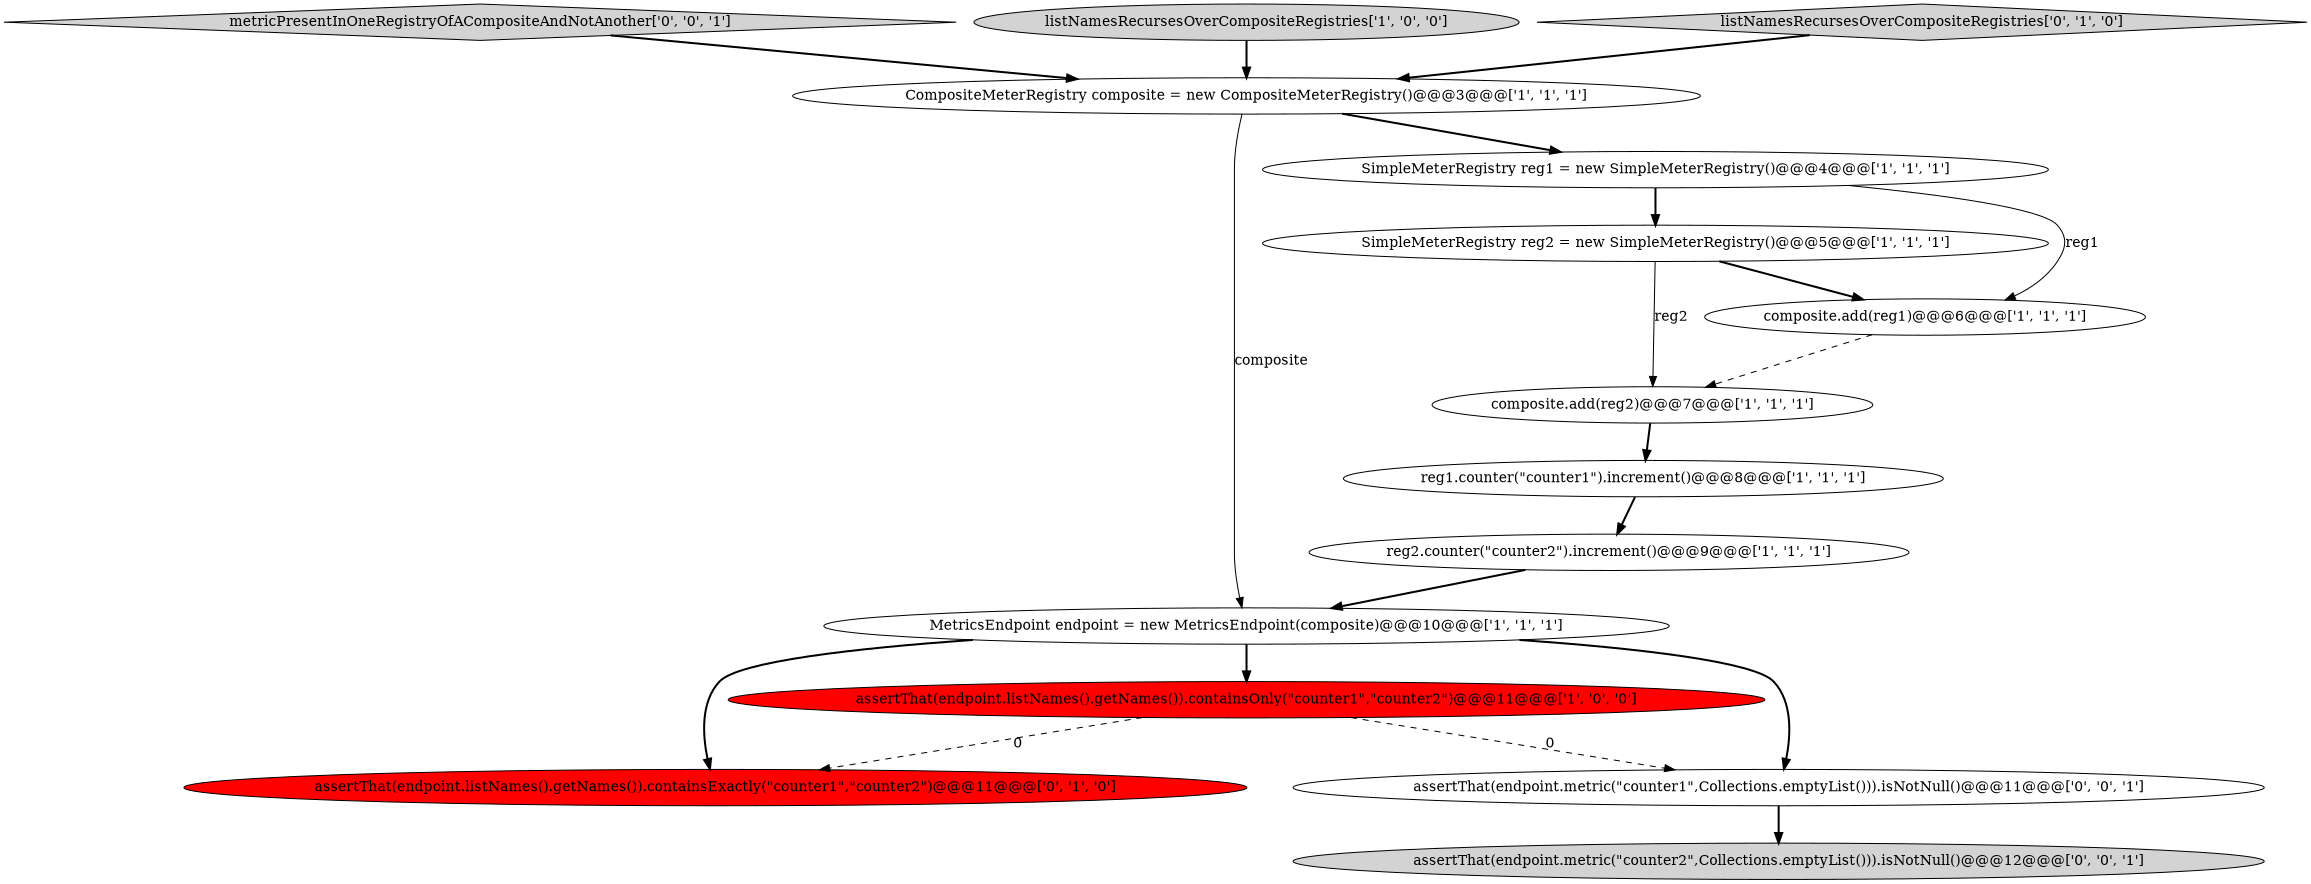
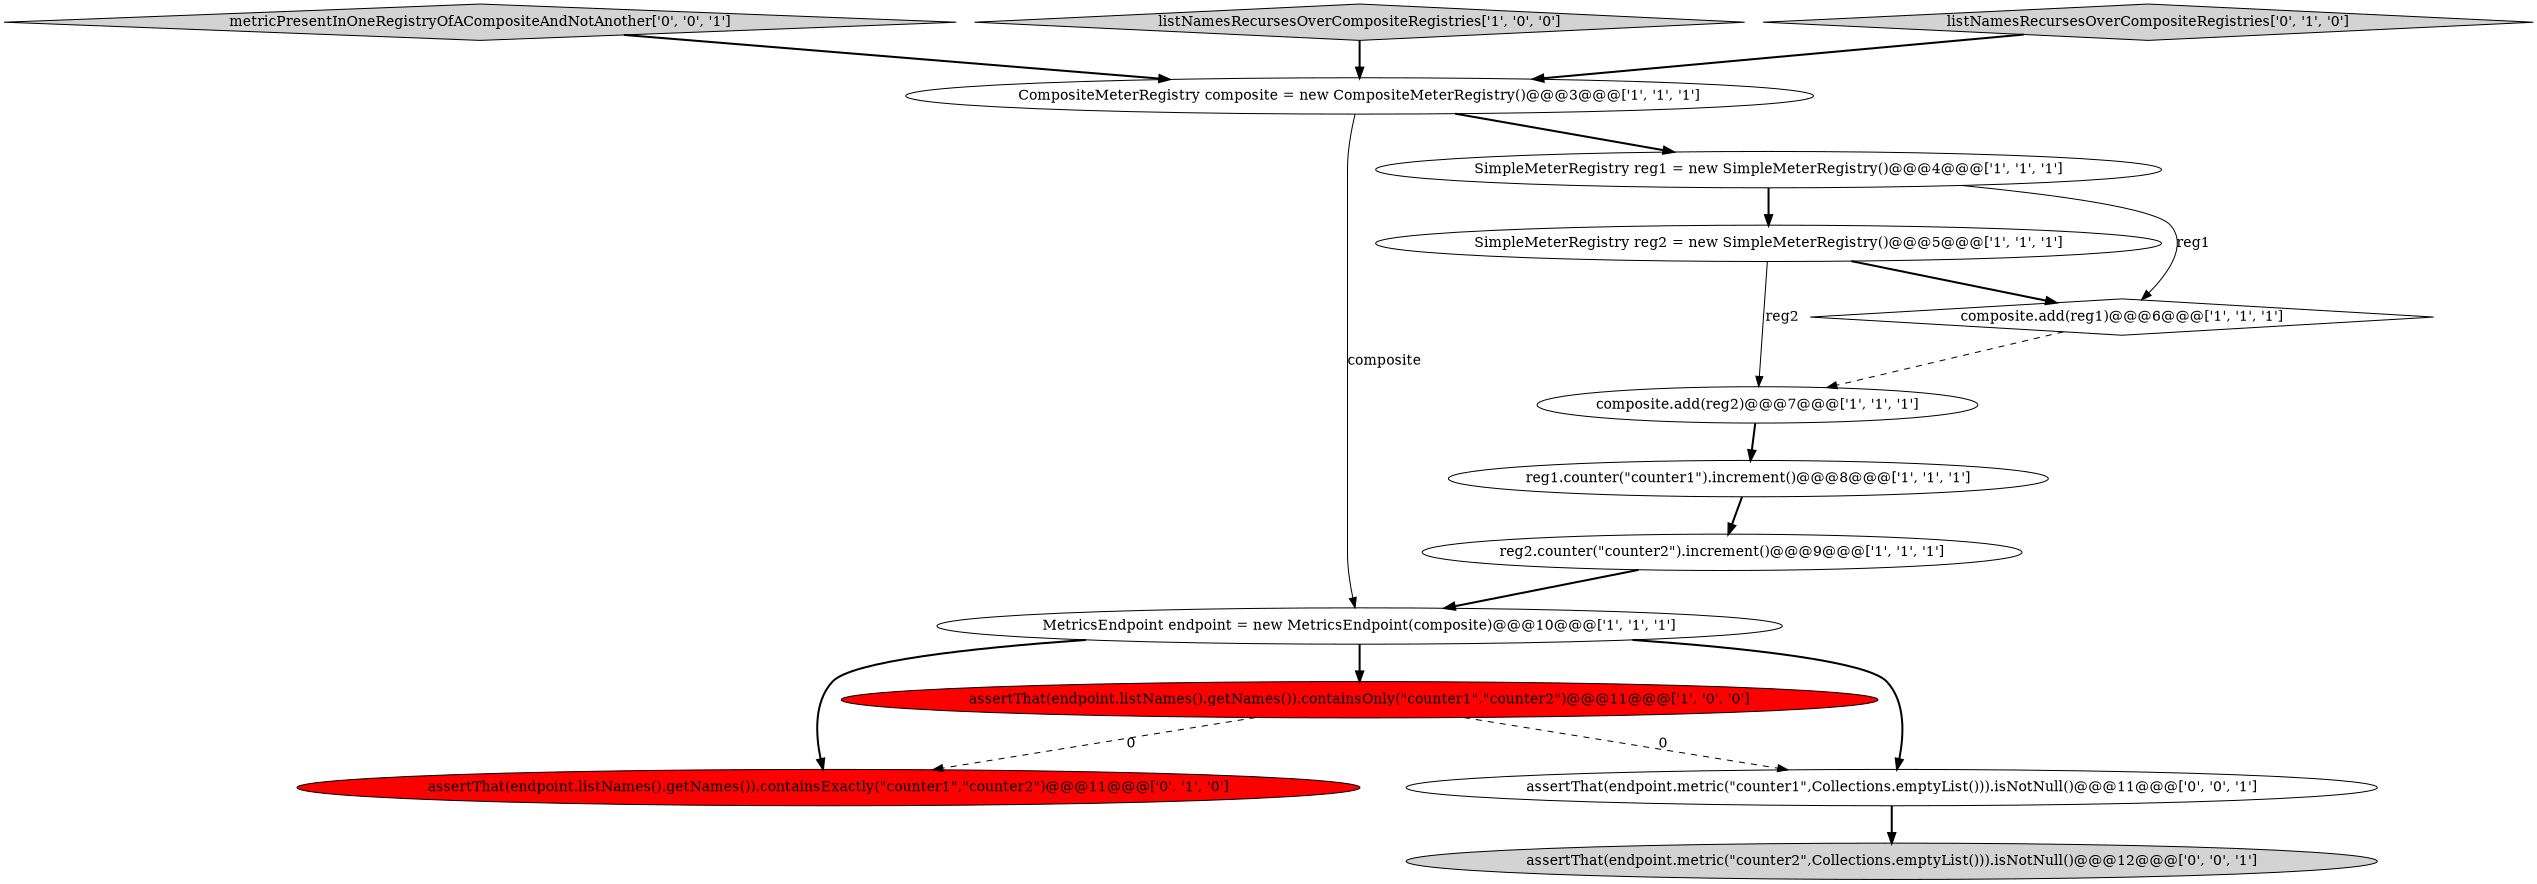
(1247, 22) -> (1360, 22)
(1925, 317) -> (2122, 317)
